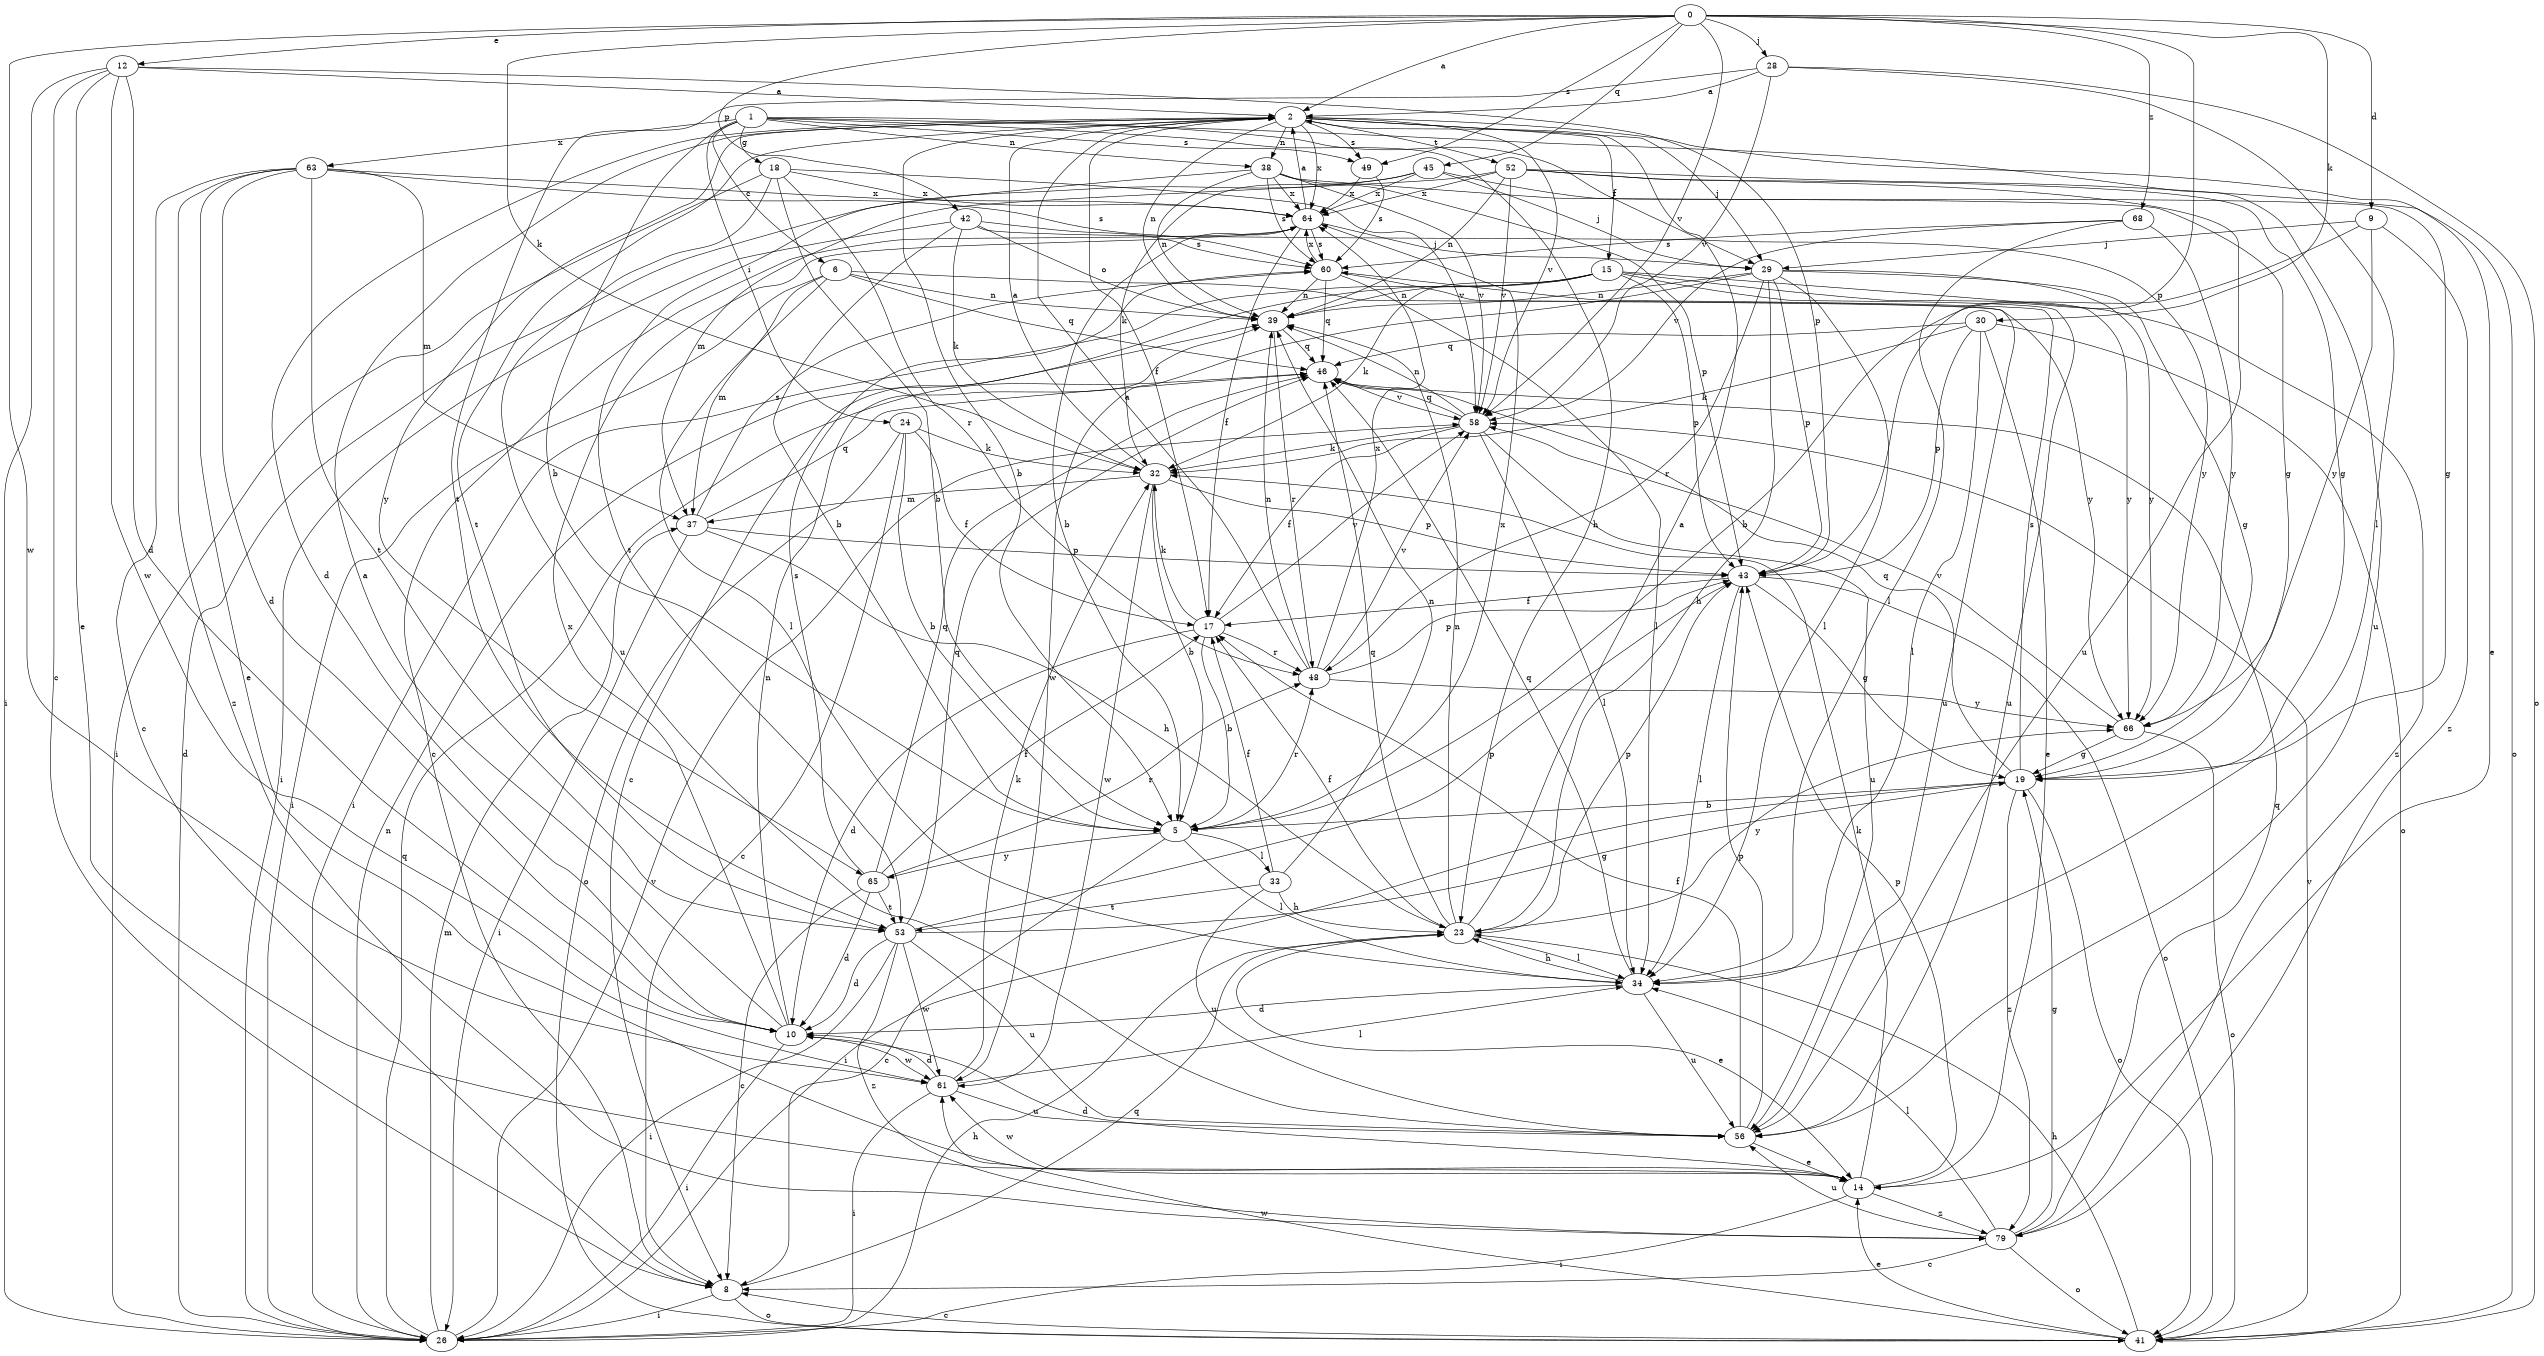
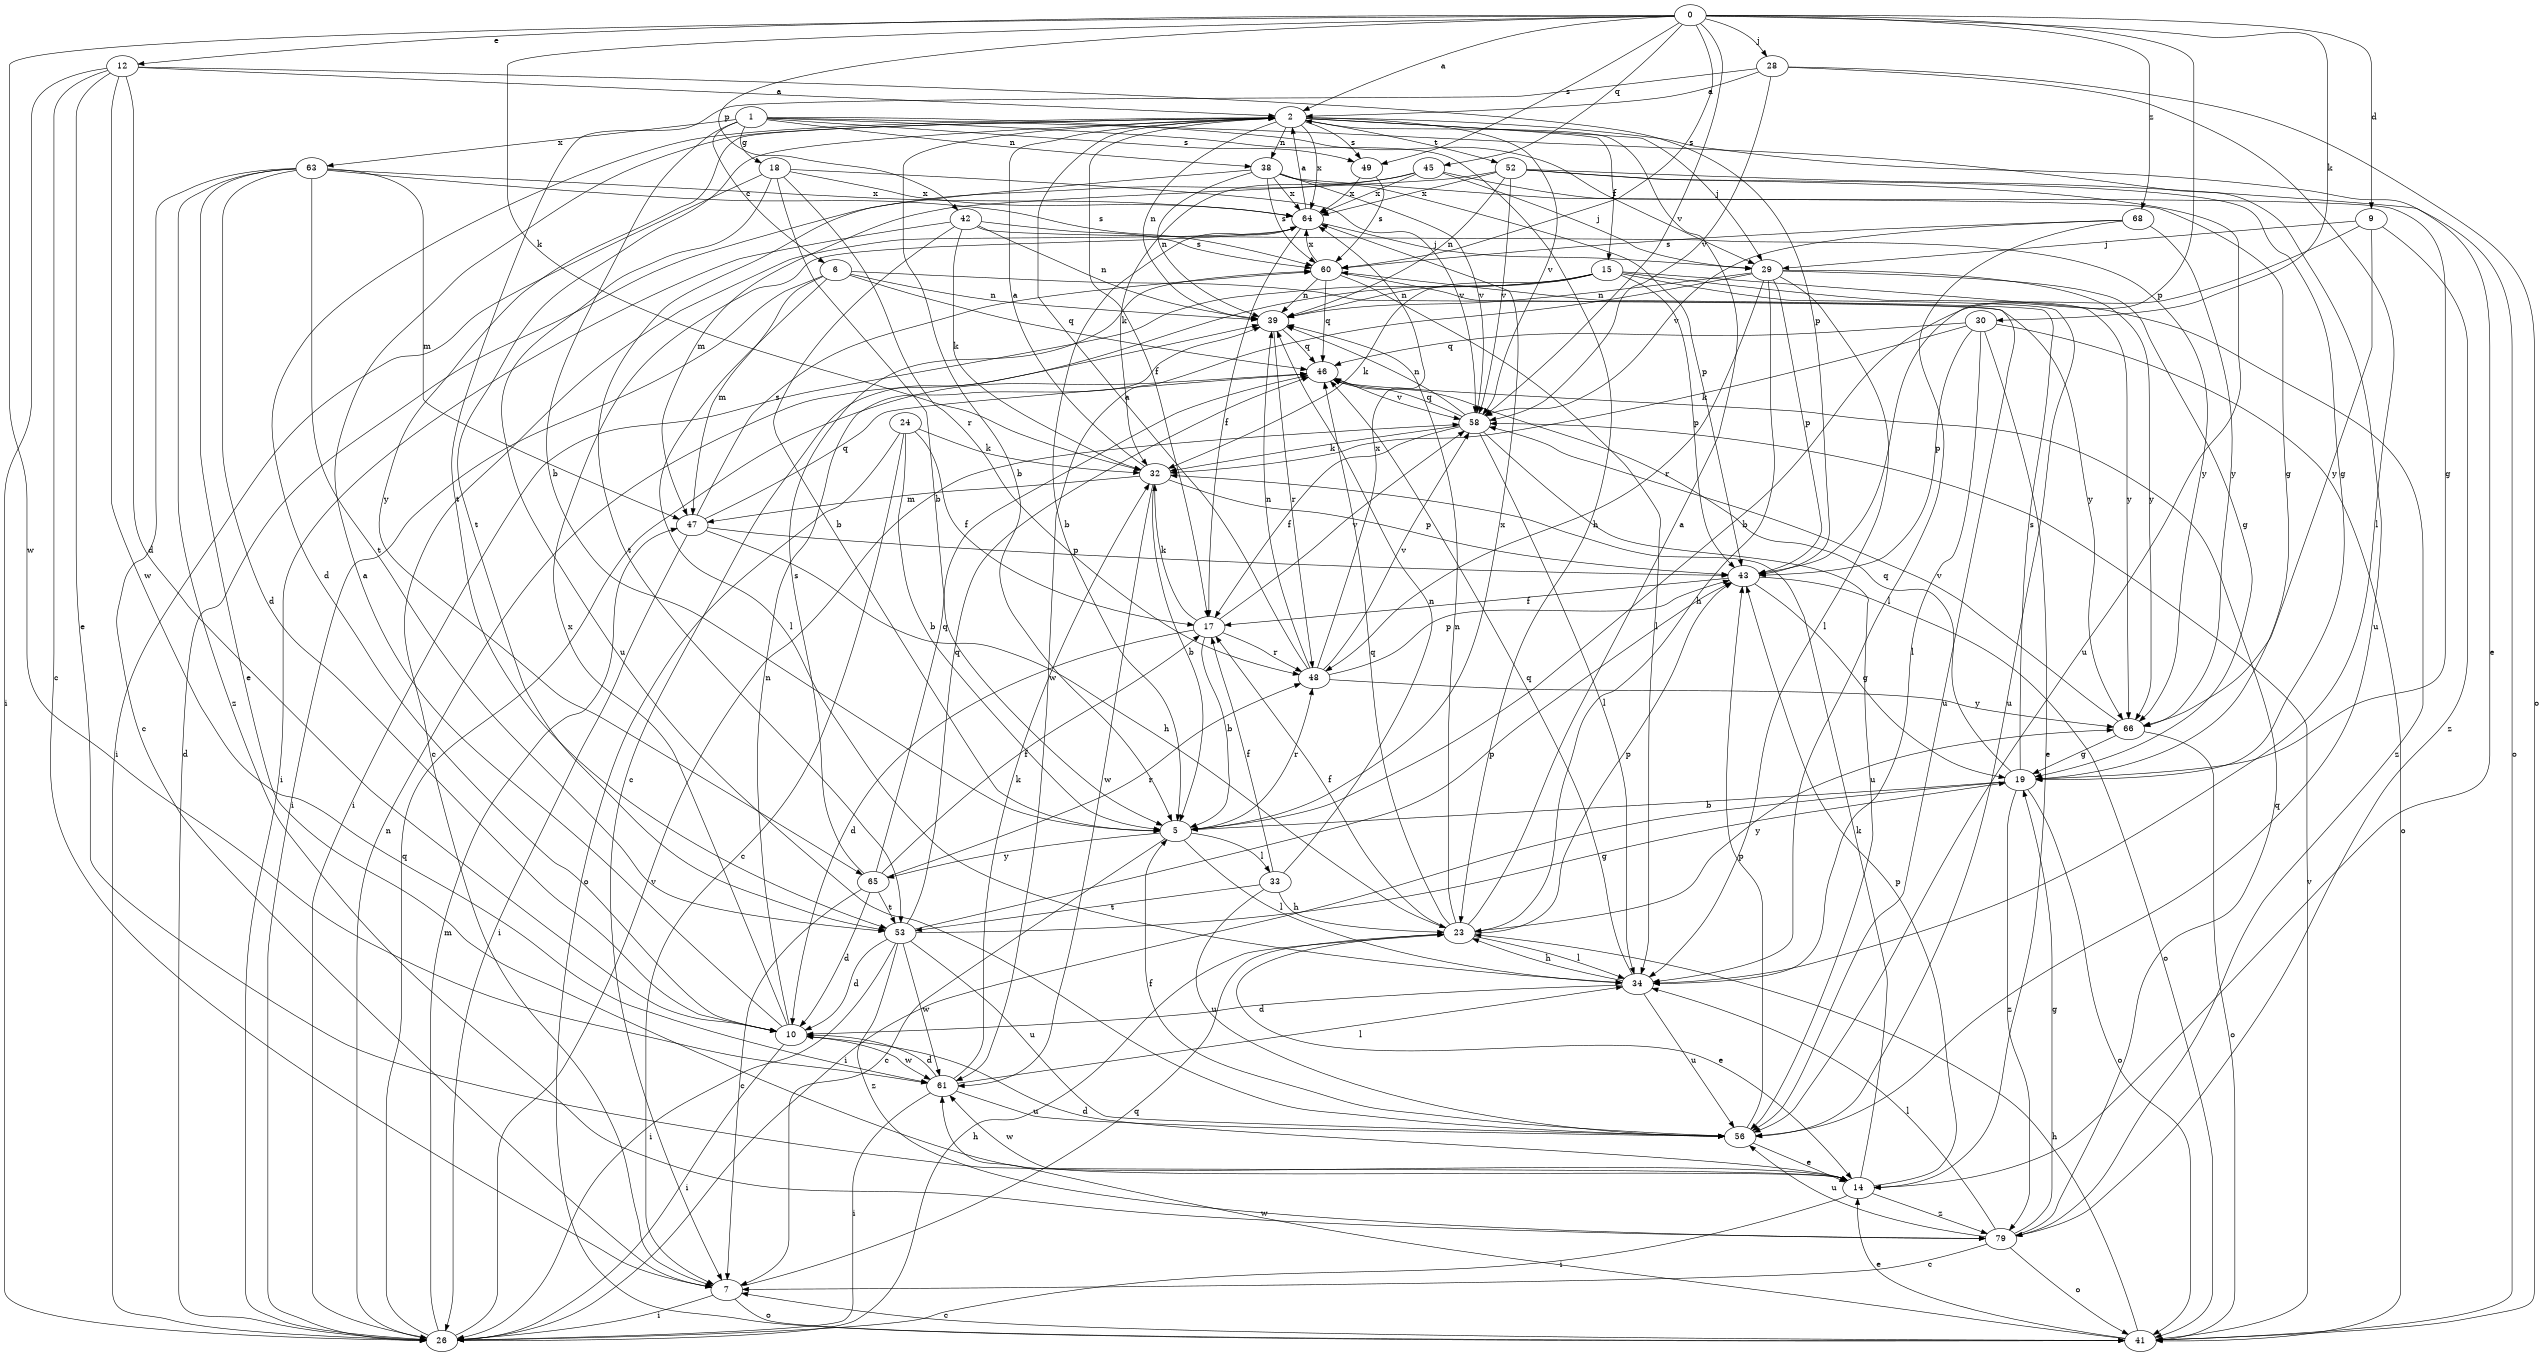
(1316, 242) -> (1588, 209)
(1104, 270) -> (1104, 270)
(754, 294) -> none
(692, 525) -> (692, 525)
(1698, 780) -> none
(1559, 848) -> (1342, 1100)
(727, 1290) -> (727, 1290)
